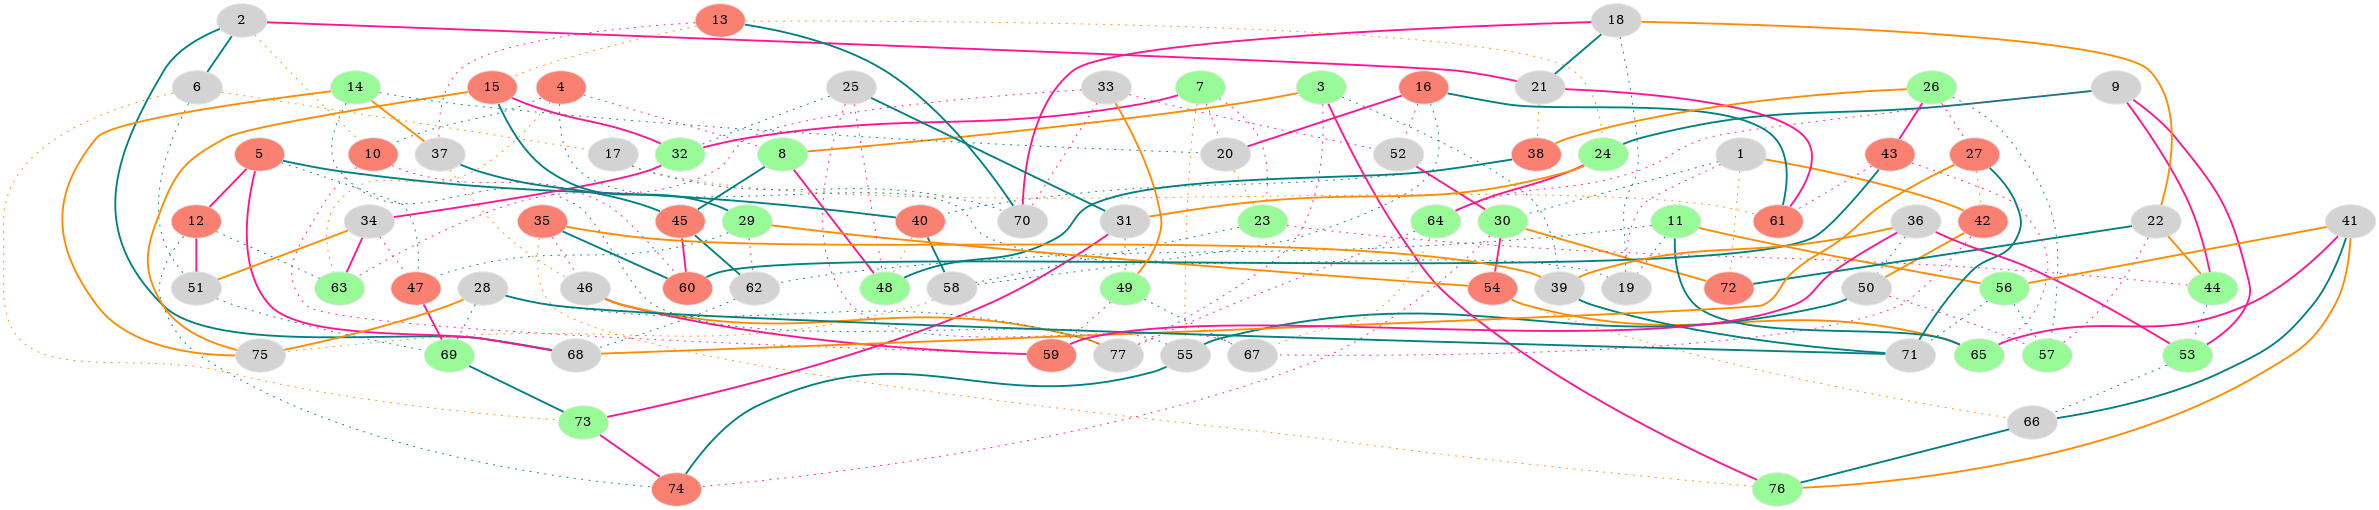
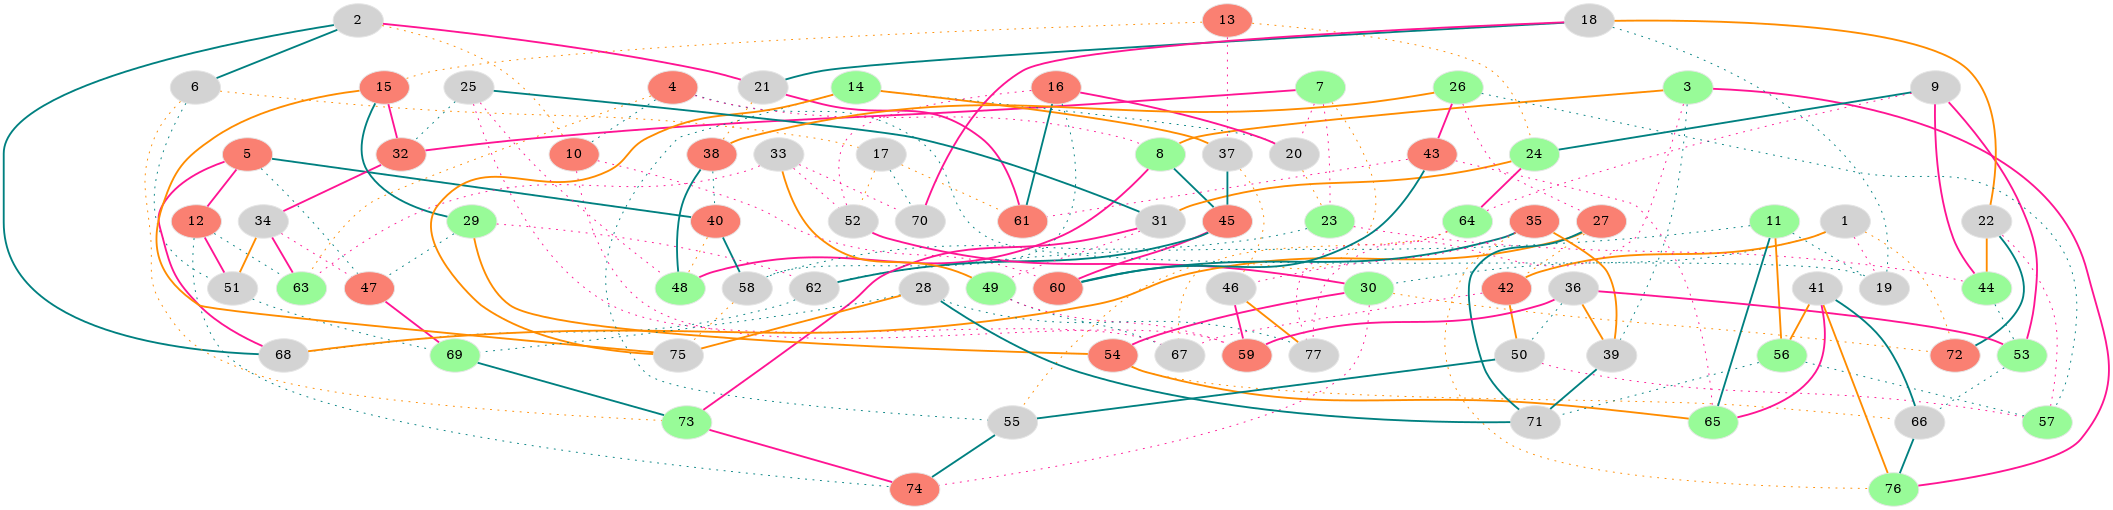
(901, 82) -> none
(680, 154) -> (401, 154)
none -> (867, 188)
(1580, 245) -> (1662, 324)
